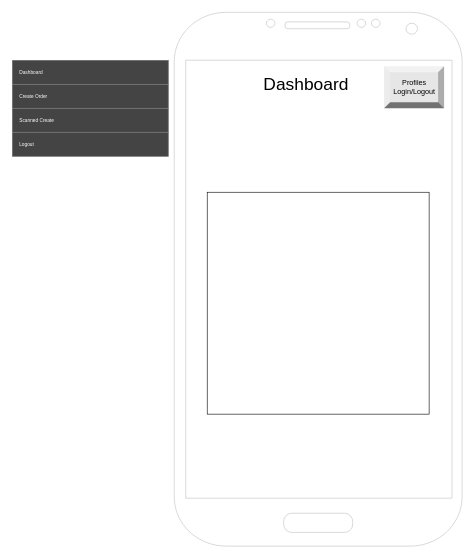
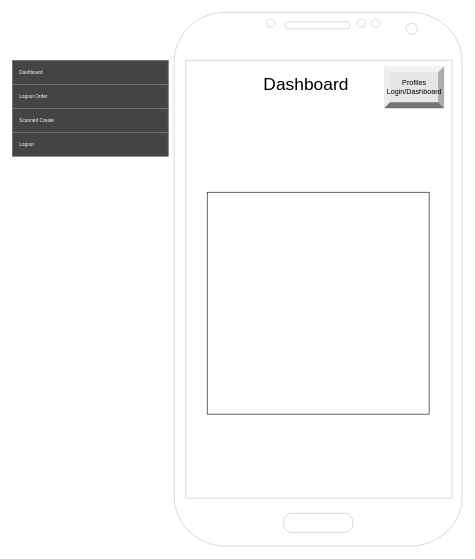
(415, 87) -> (415, 87)
(35, 96) -> (35, 96)
